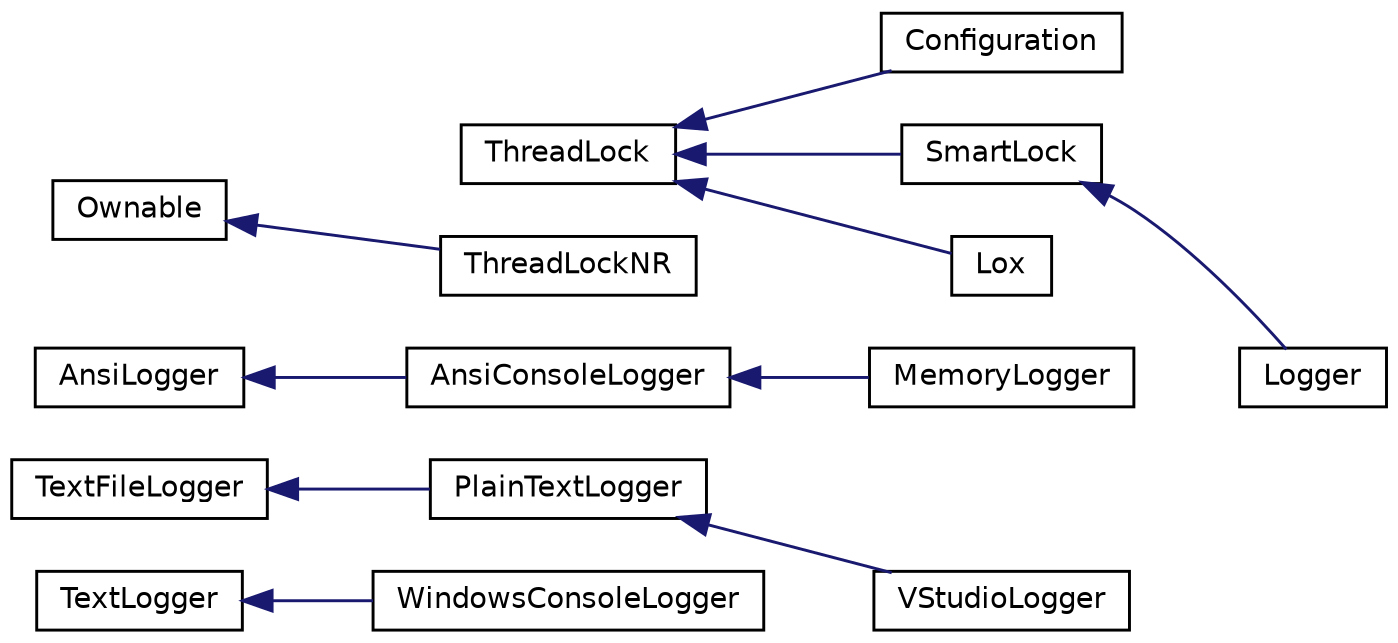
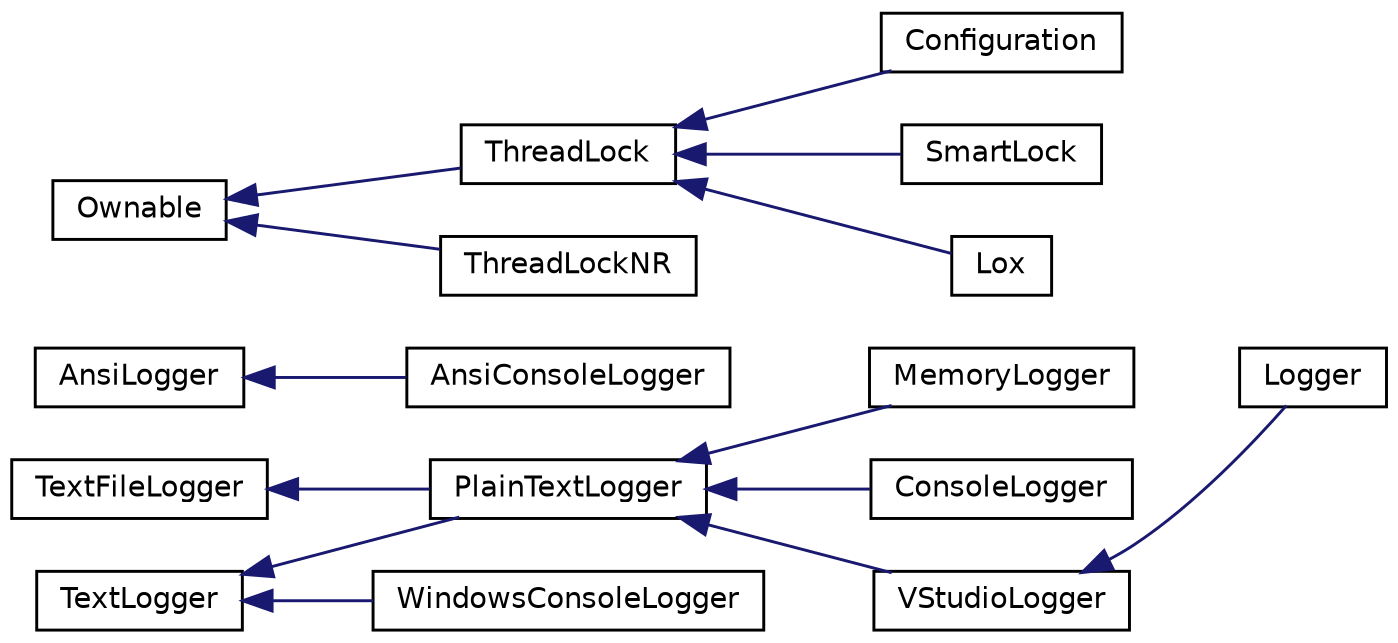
none -> (359, 181)
(1204, 265) -> (1204, 490)
(815, 377) -> (800, 429)
none -> (1002, 489)
none -> (365, 542)
